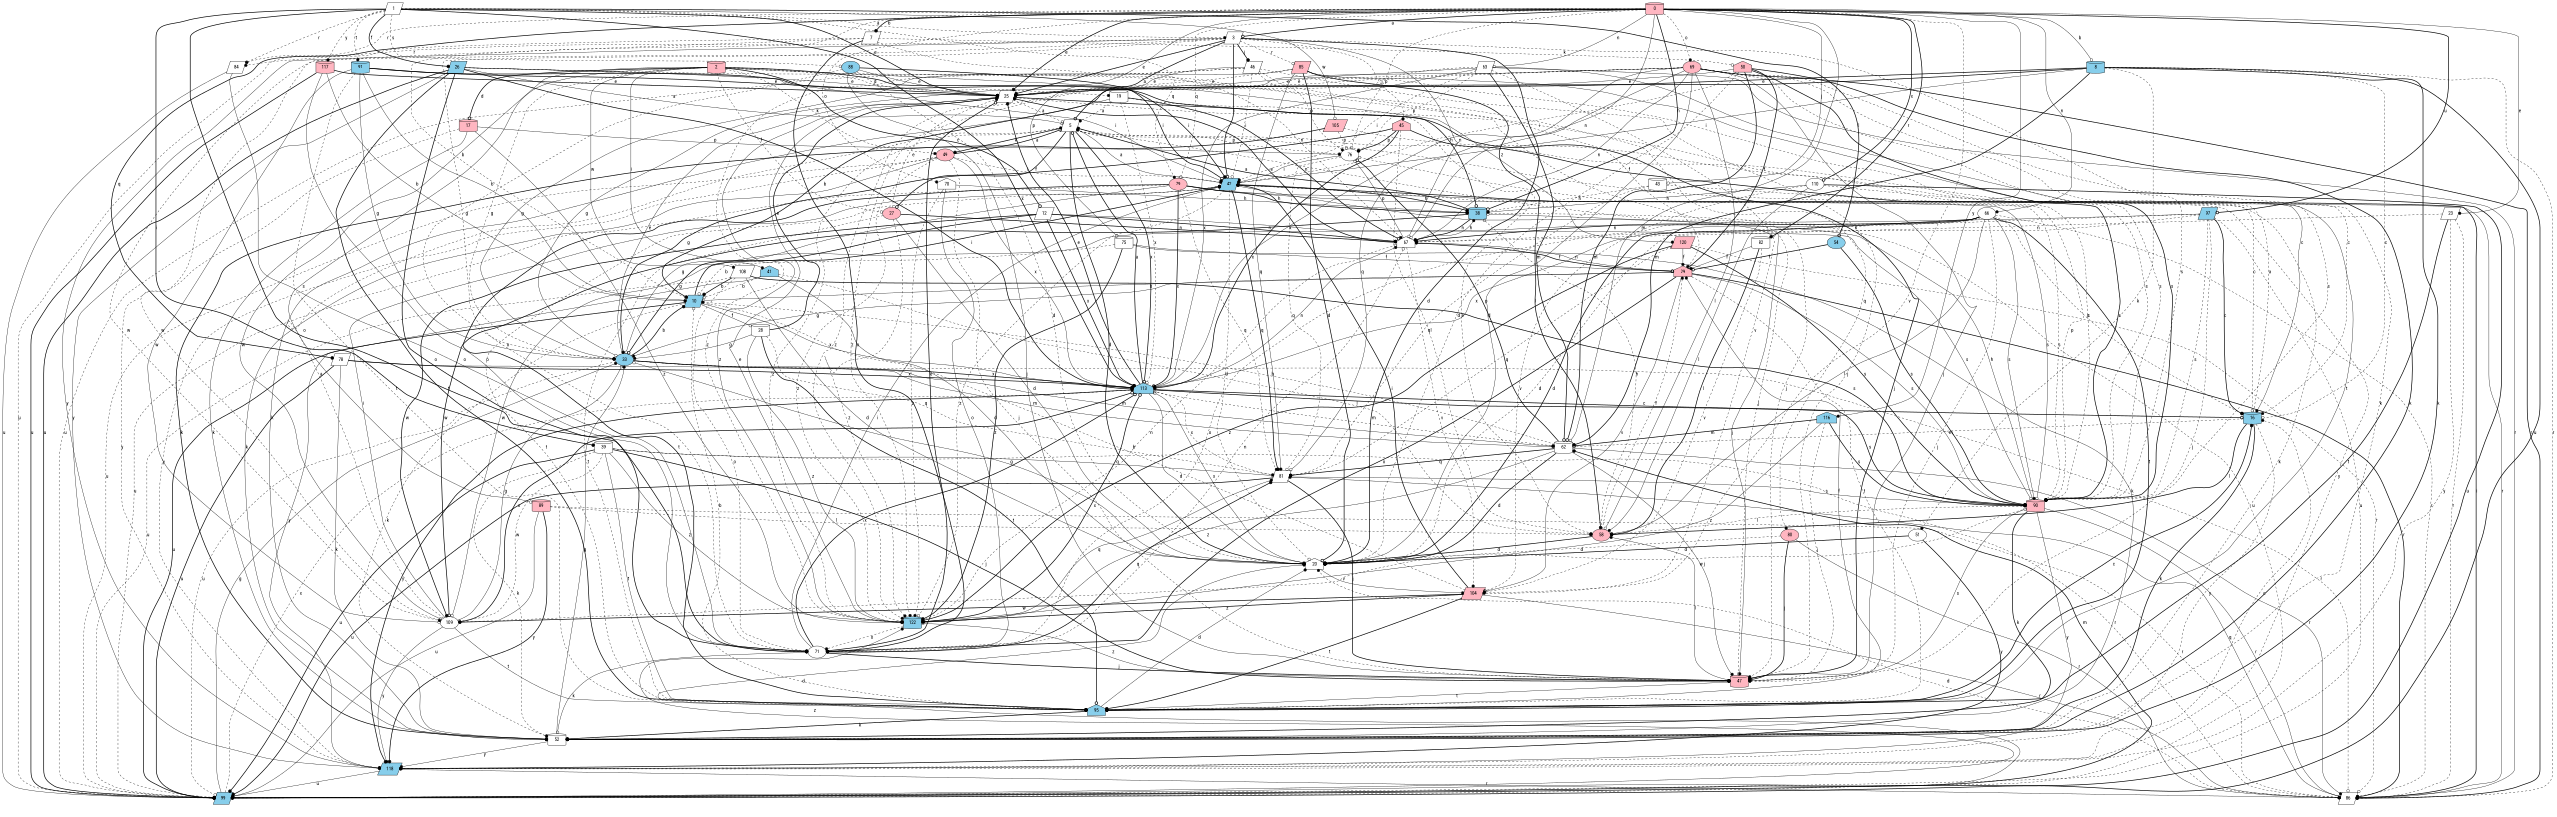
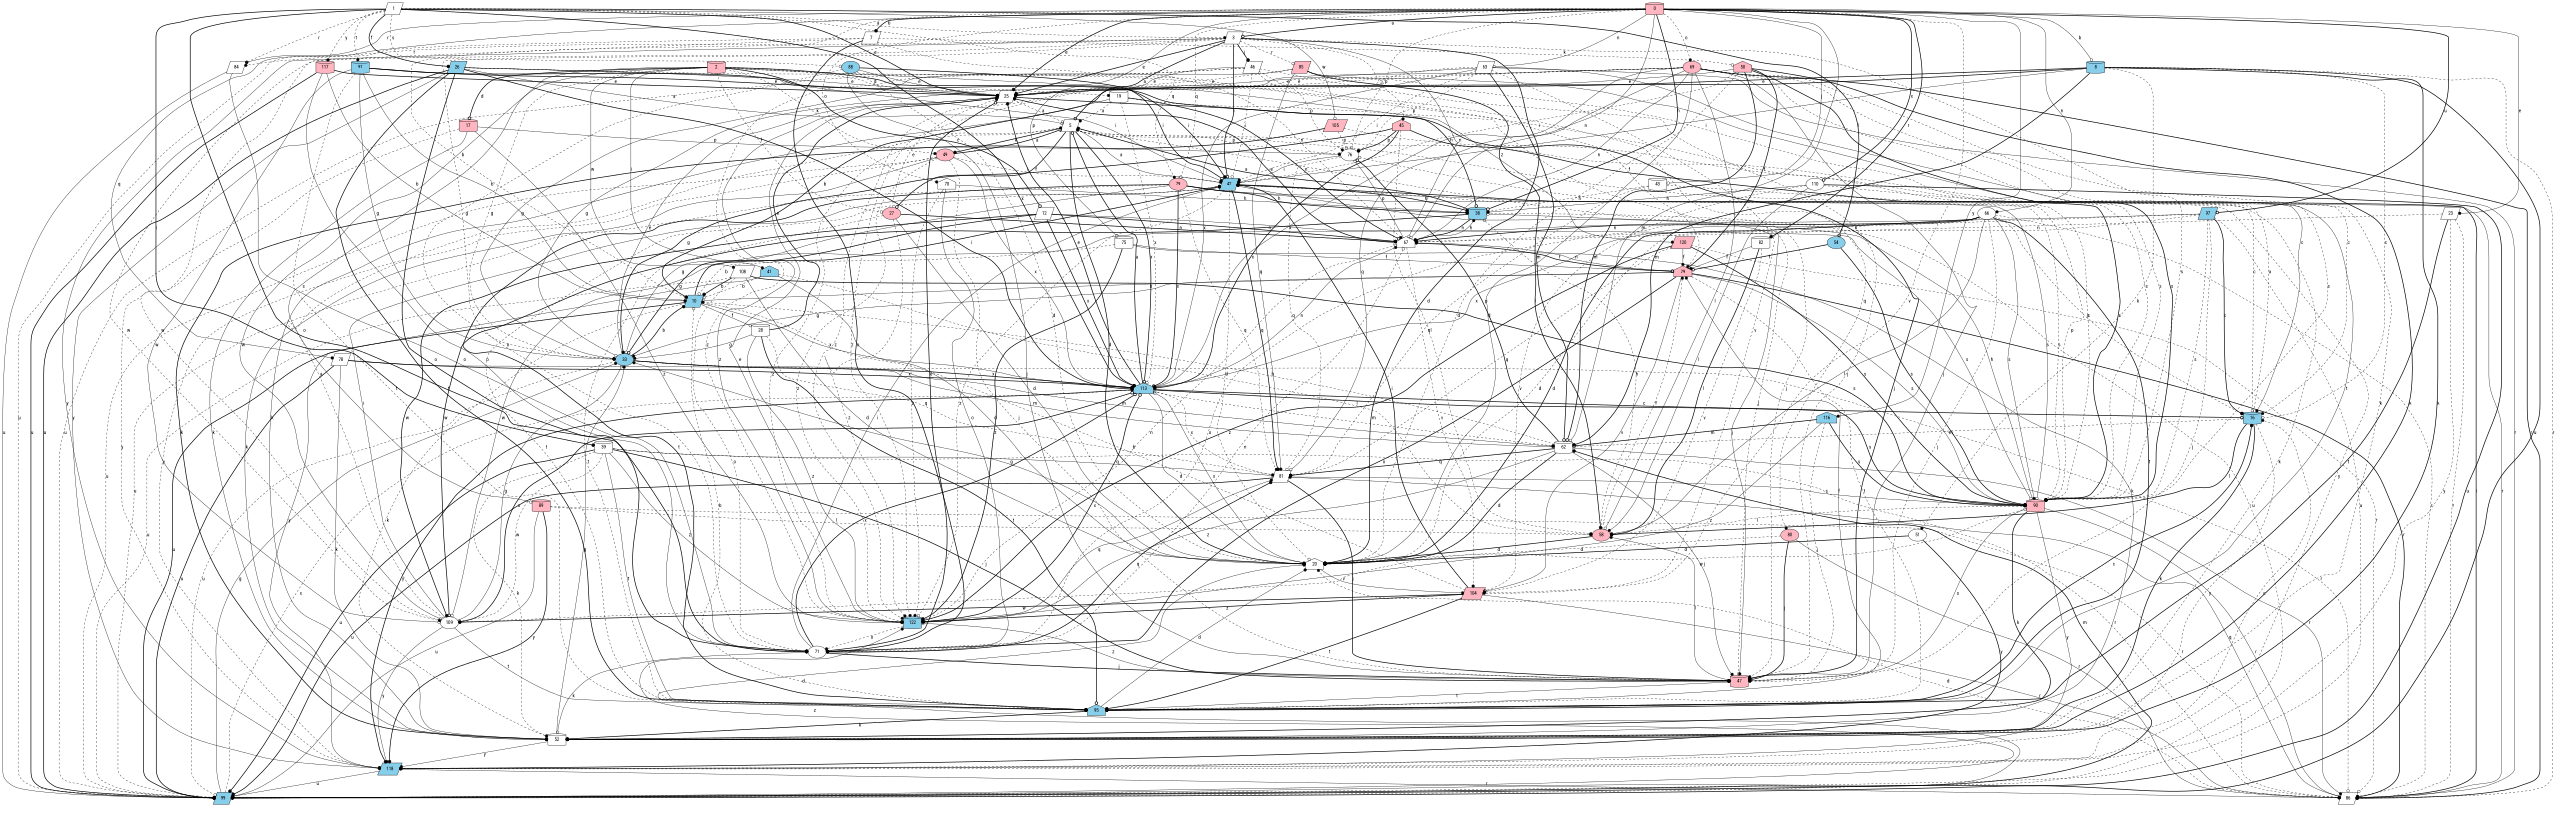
(662, 17) -> (662, 17)
(695, 26) -> (695, 26)
(1474, 177) -> none
(1328, 321) -> none
(978, 456) -> (978, 456)
